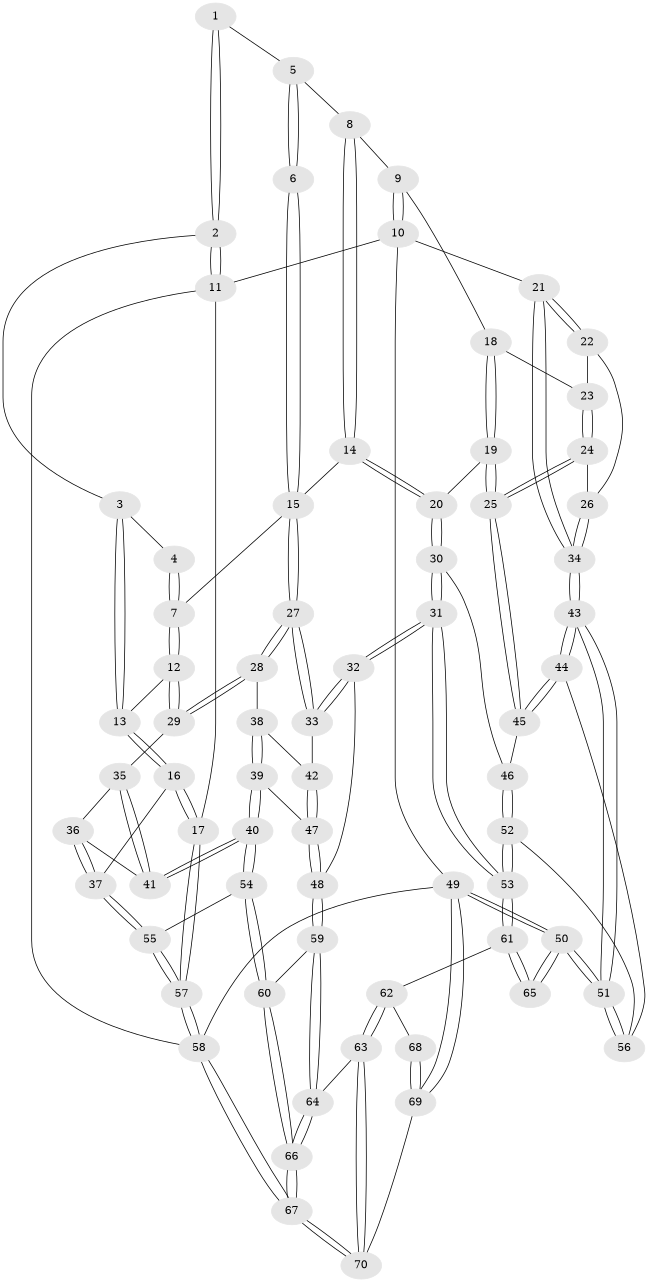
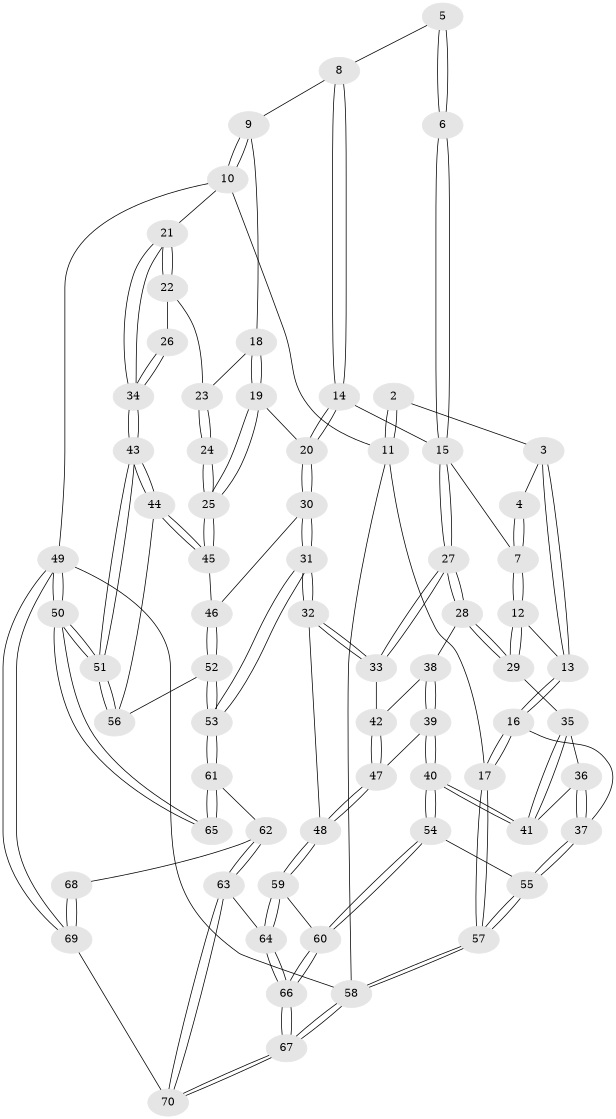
(216, 17) -> none
(587, 478) -> none
